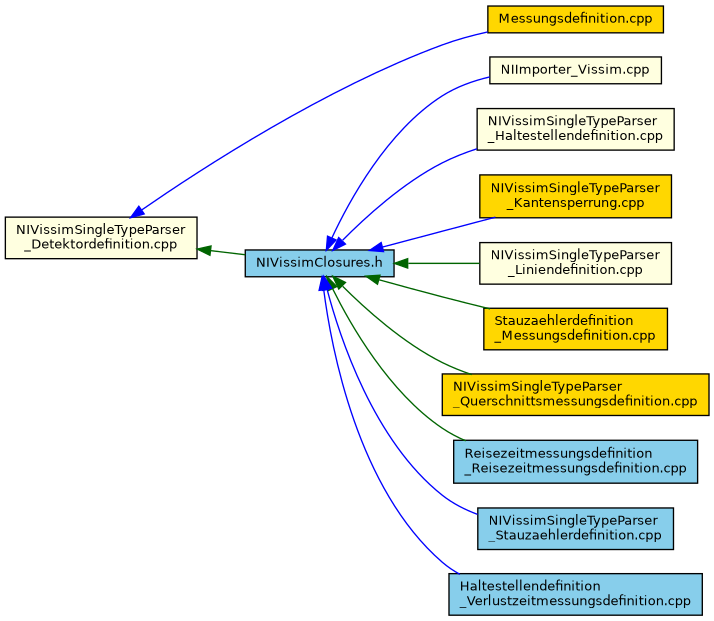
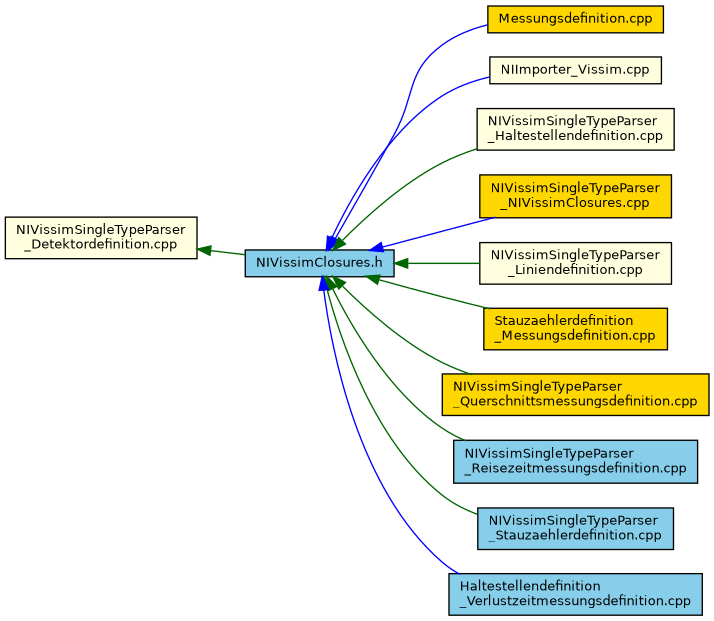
(308, 107) -> (401, 119)
(404, 186) -> (404, 186)
(576, 196) -> (576, 196)
(379, 419) -> (379, 419)
(576, 462) -> (576, 462)
